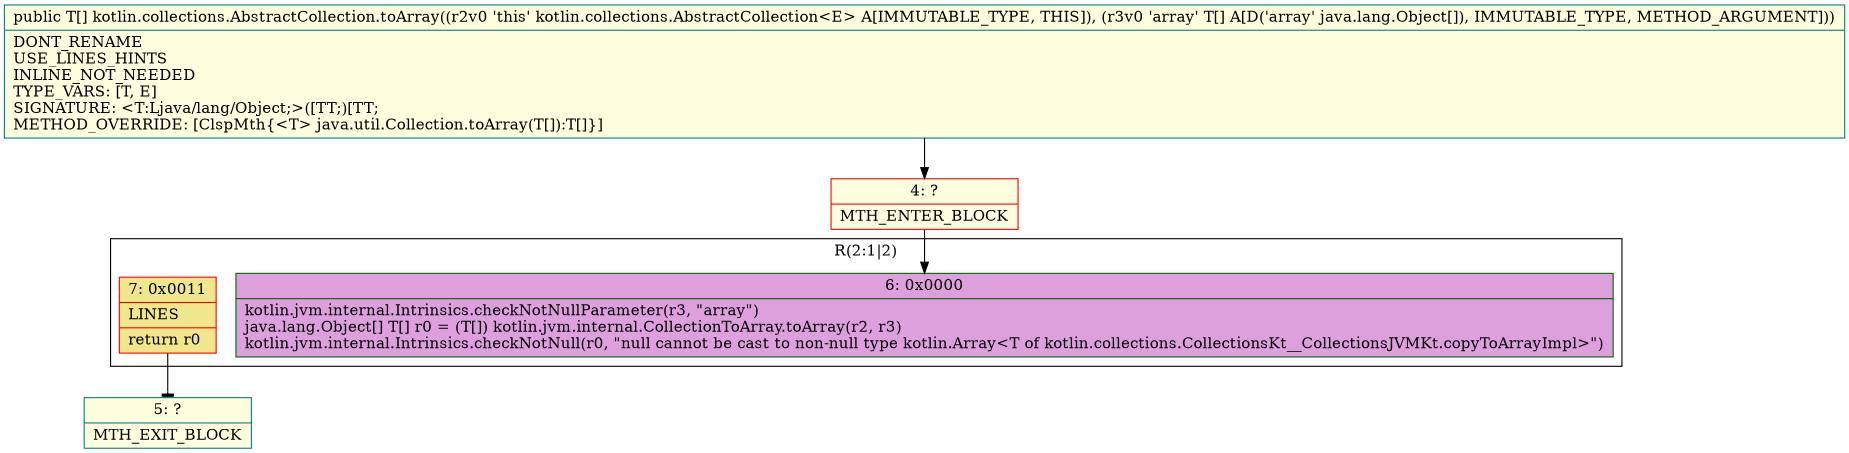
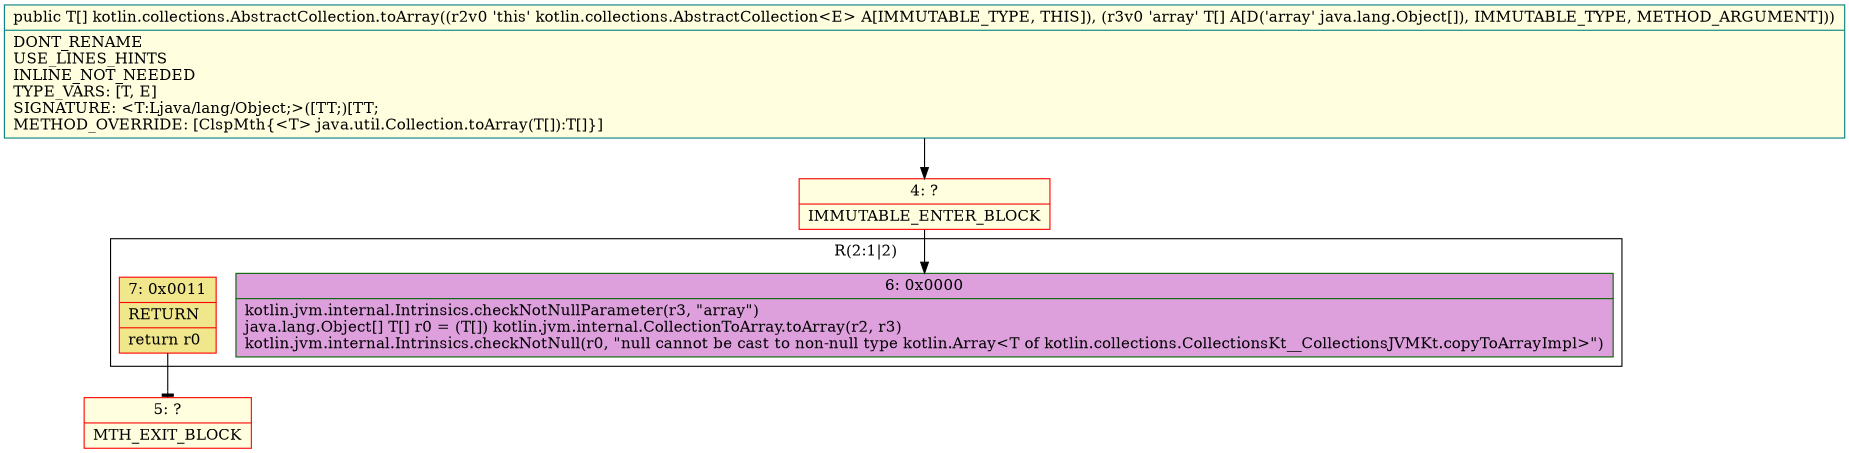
(925, 216) -> (925, 216)
(154, 315) -> (164, 315)
(168, 423) -> (168, 423)
